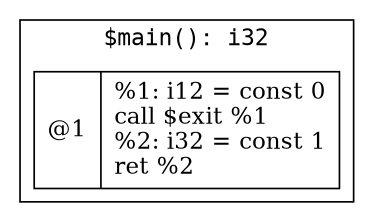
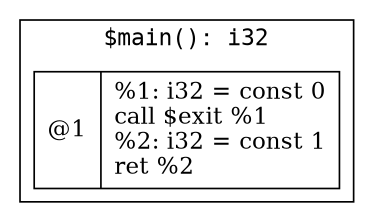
(220, 92) -> (220, 92)
